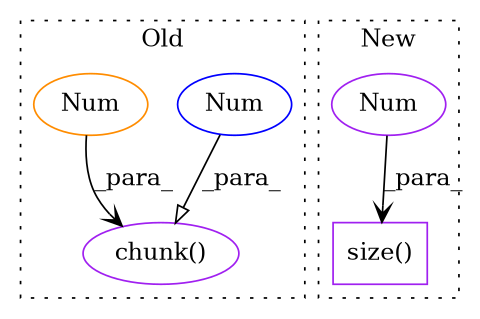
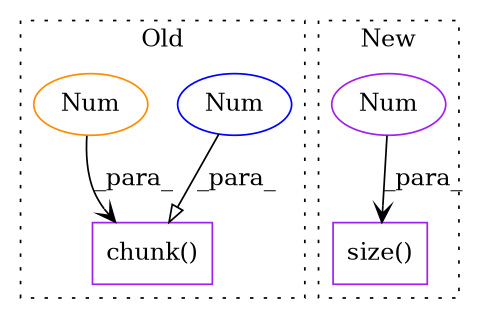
(161, 253) -> (152, 253)
